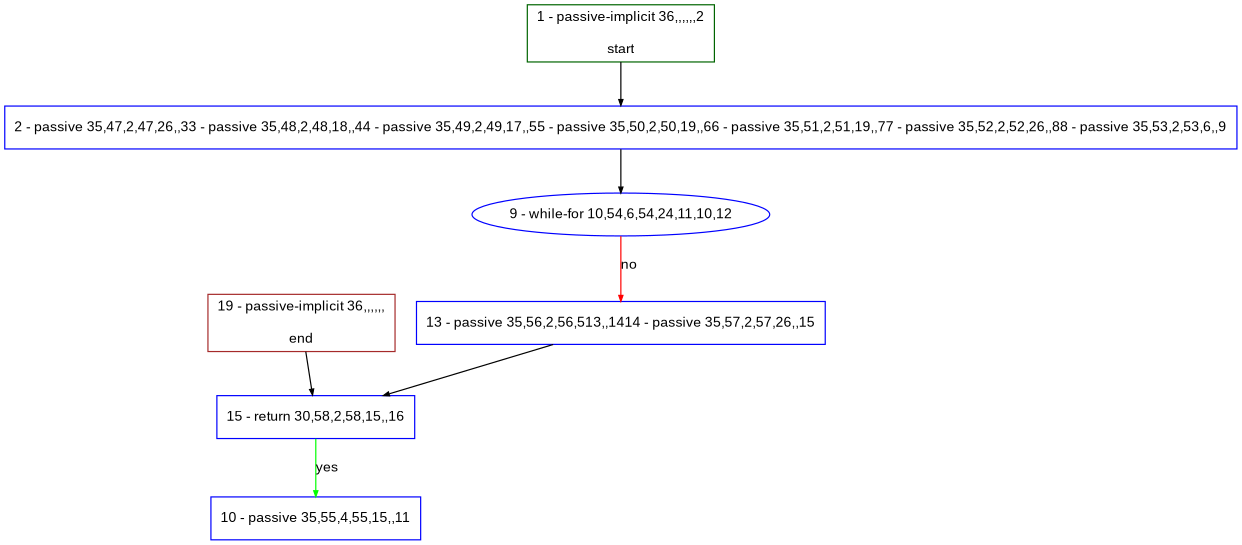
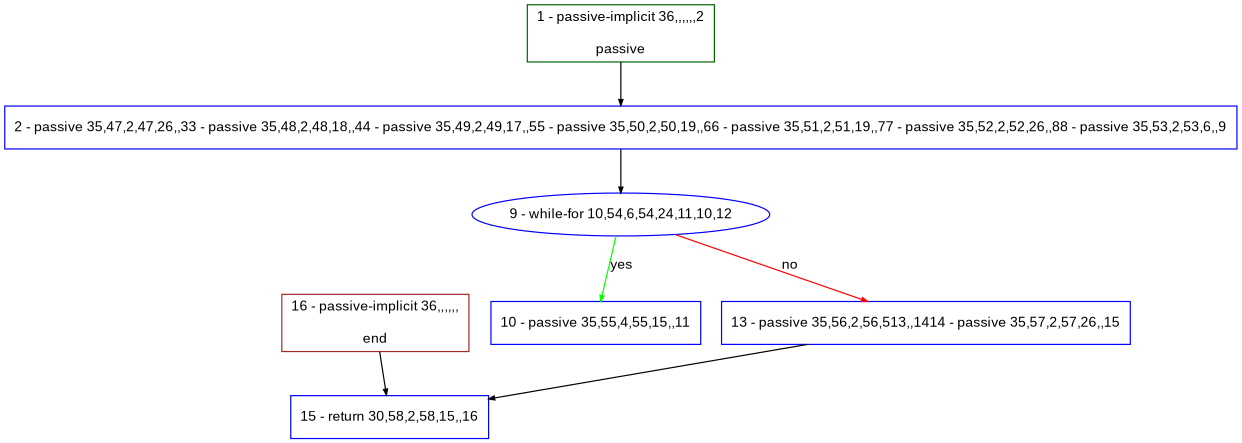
(621, 33) -> (621, 33)
(301, 323) -> (375, 323)
(316, 465) -> (609, 266)
